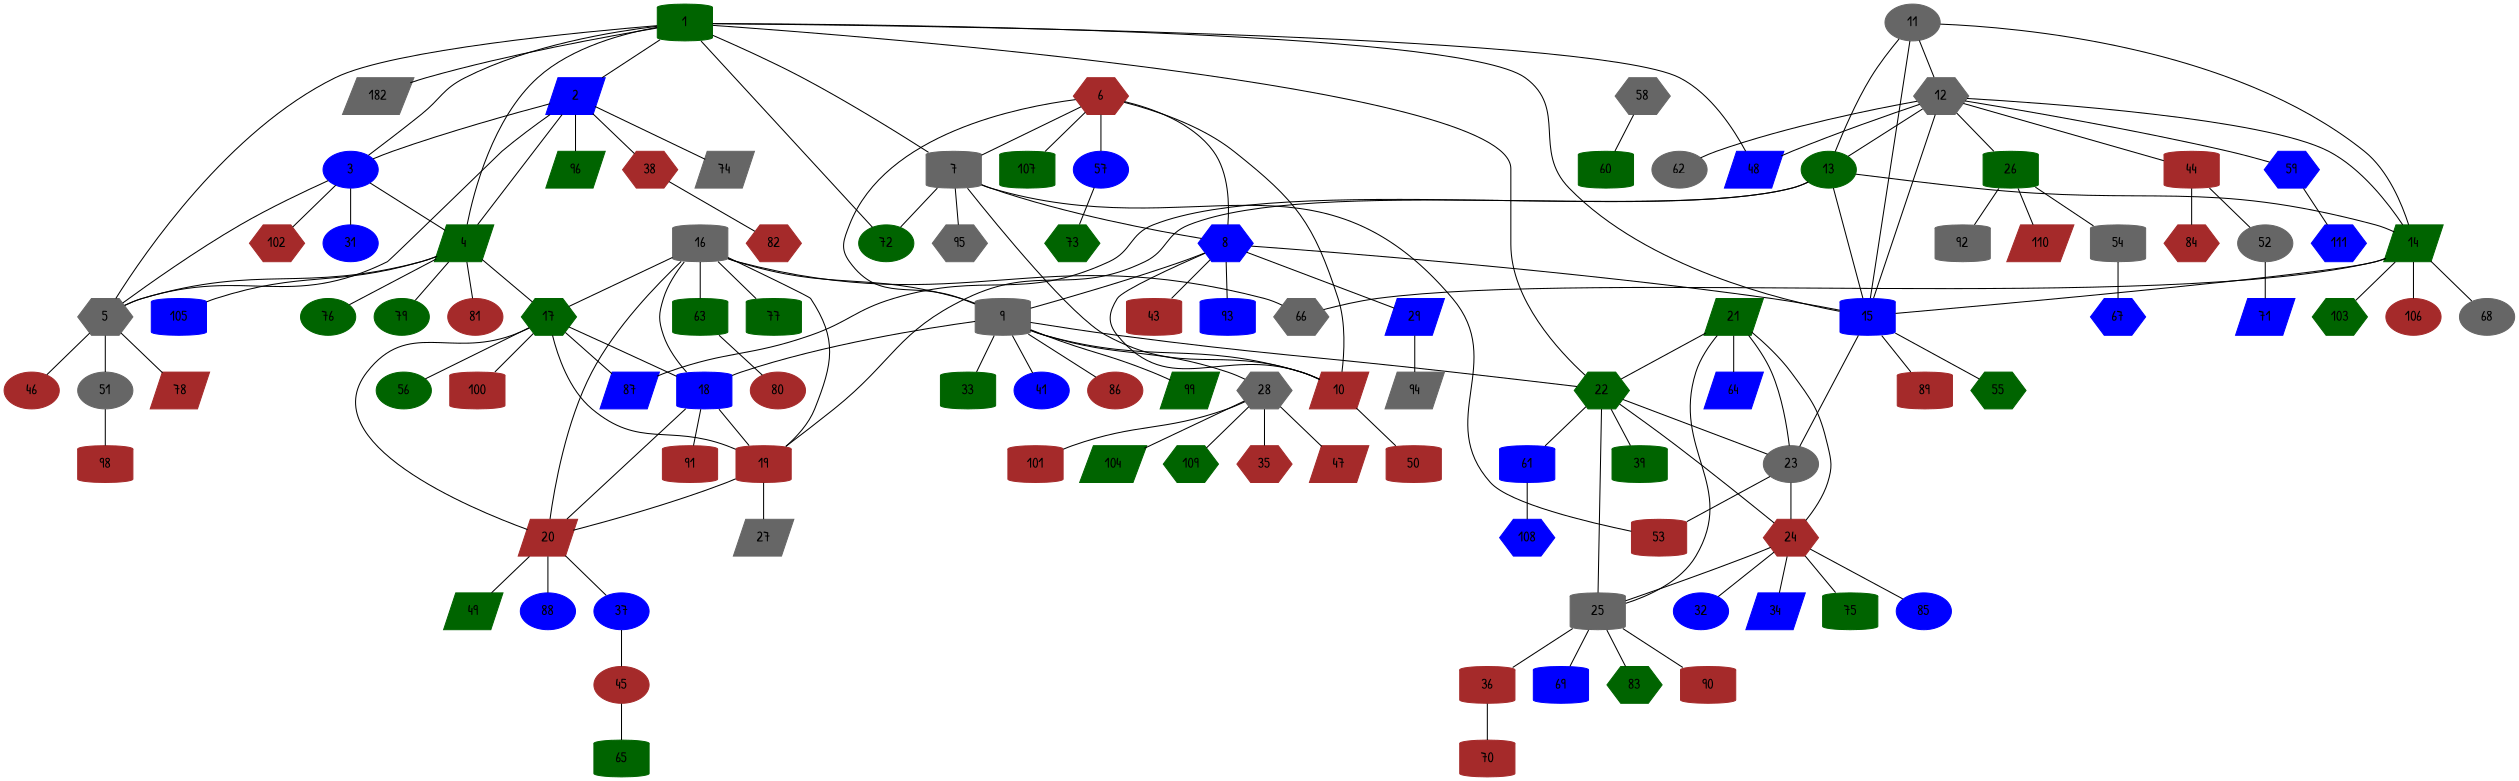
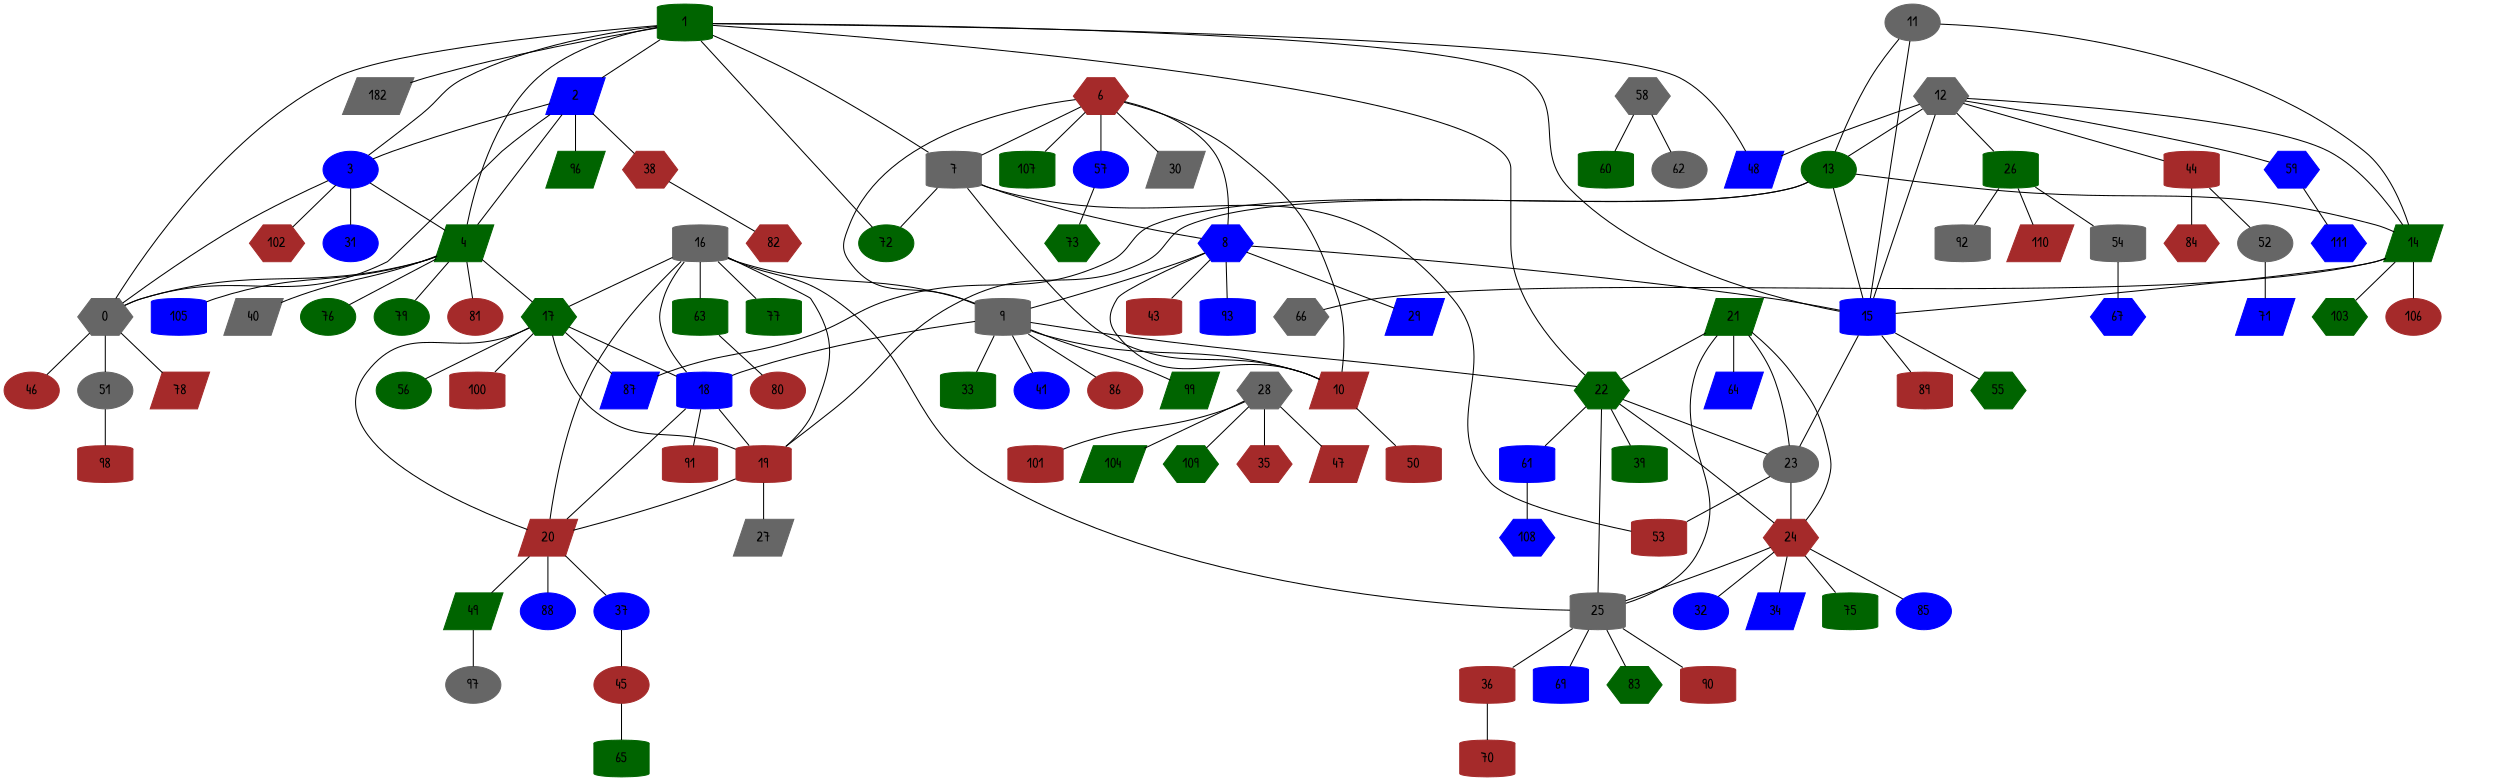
(1927, 59) -> none
(1807, 125) -> (1661, 133)
(725, 170) -> none
none -> (1176, 170)
(960, 243) -> none
(1005, 280) -> (1102, 529)
(105, 317) -> (105, 317)
none -> (254, 317)
(2487, 317) -> none
(1138, 353) -> none
(1415, 390) -> none
none -> (473, 685)
